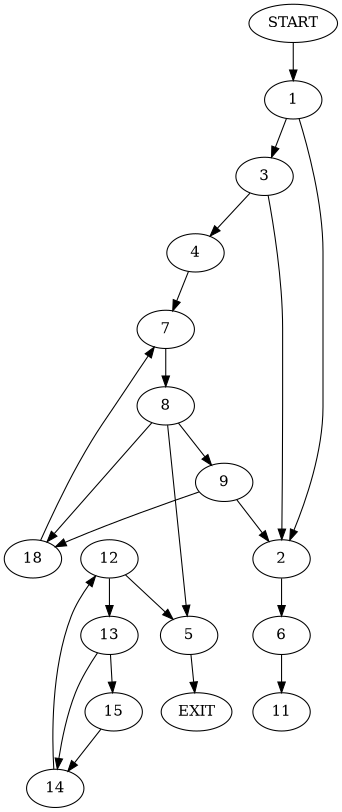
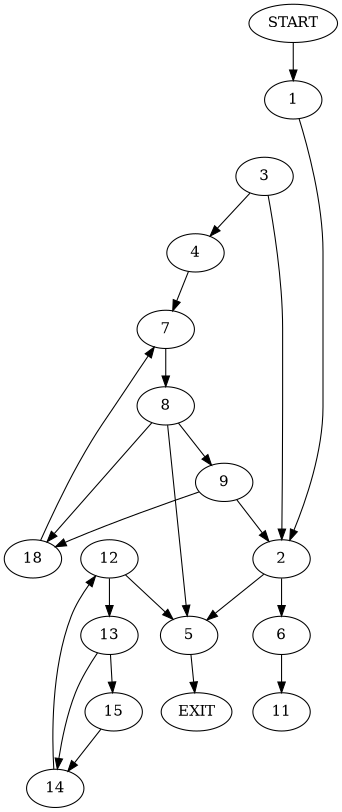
(281, 133) -> none
none -> (240, 594)
